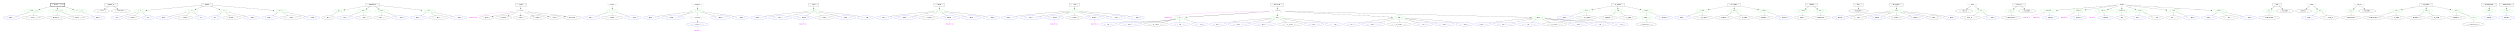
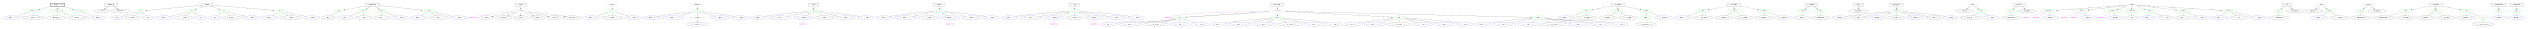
none -> (2064, 18)
(697, 31) -> none
